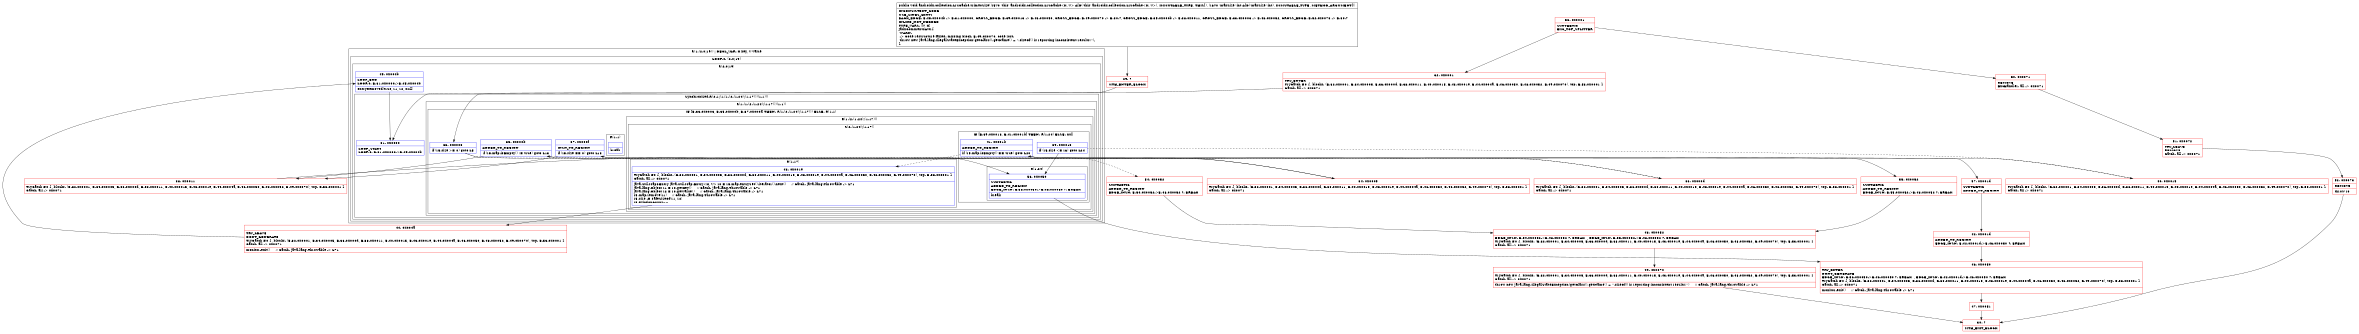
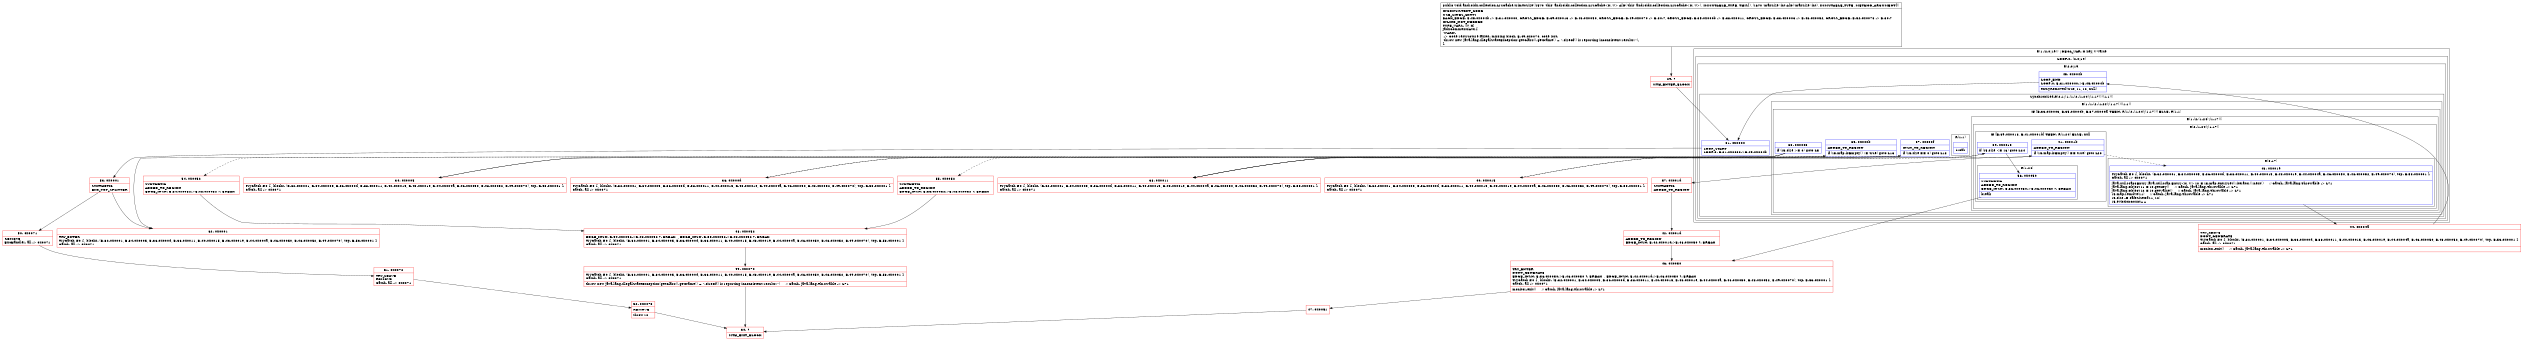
(854, 93) -> (924, 157)
none -> (905, 150)
(1249, 158) -> (1429, 157)
(570, 160) -> (1587, 158)
(793, 162) -> (2271, 161)
